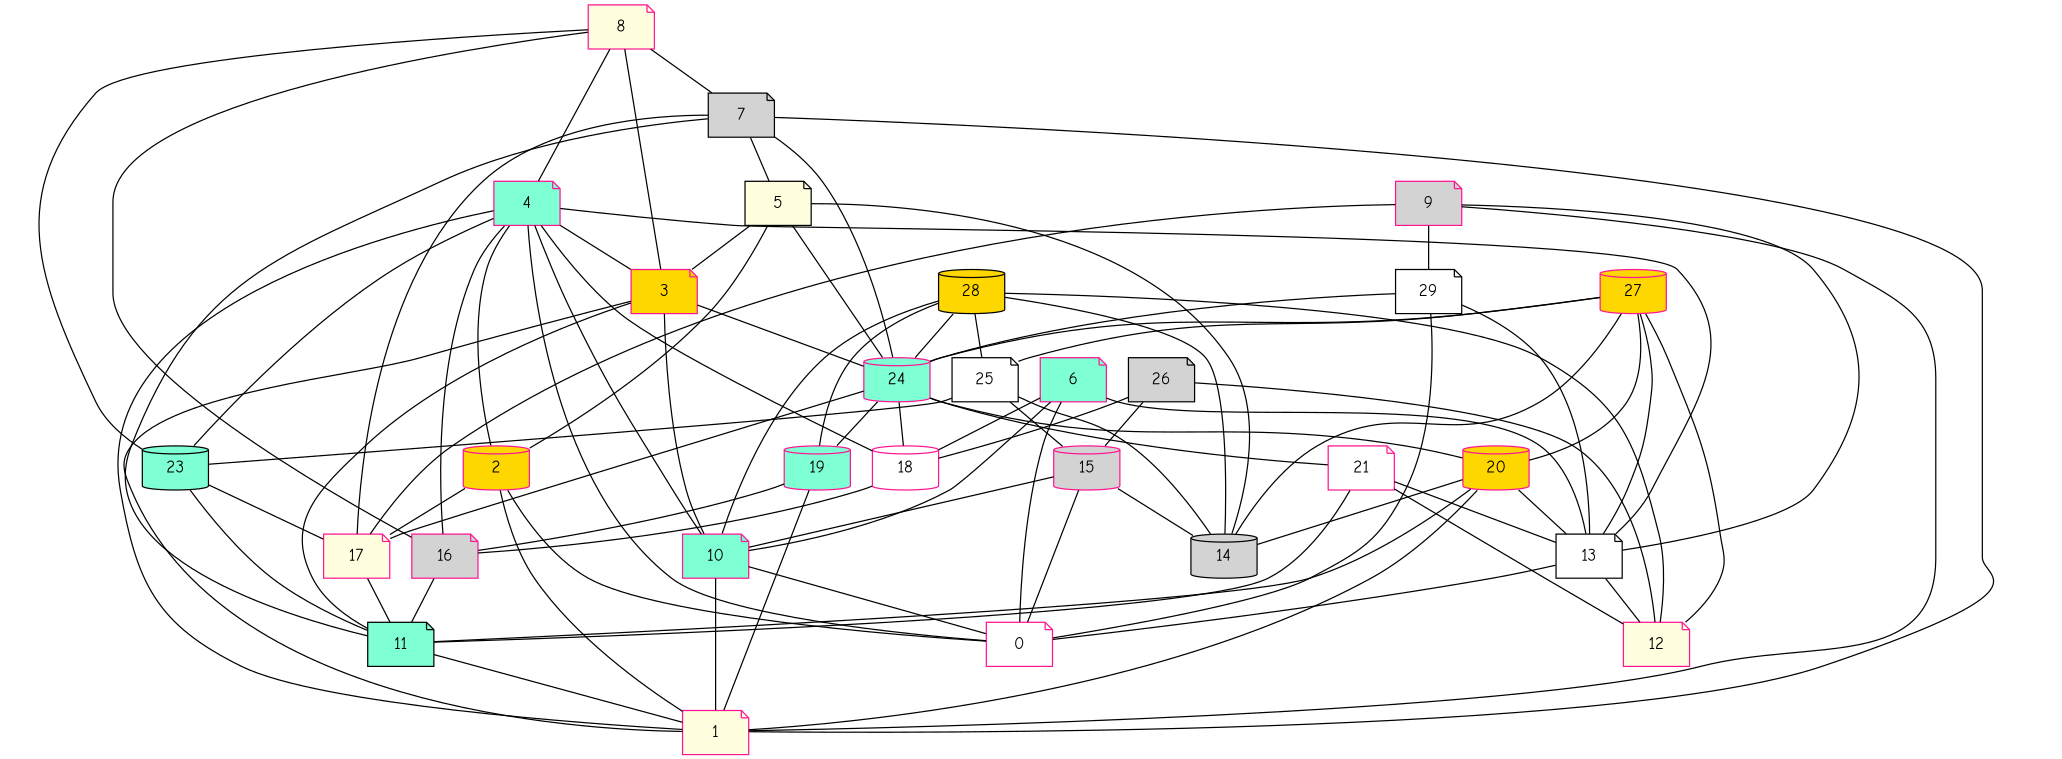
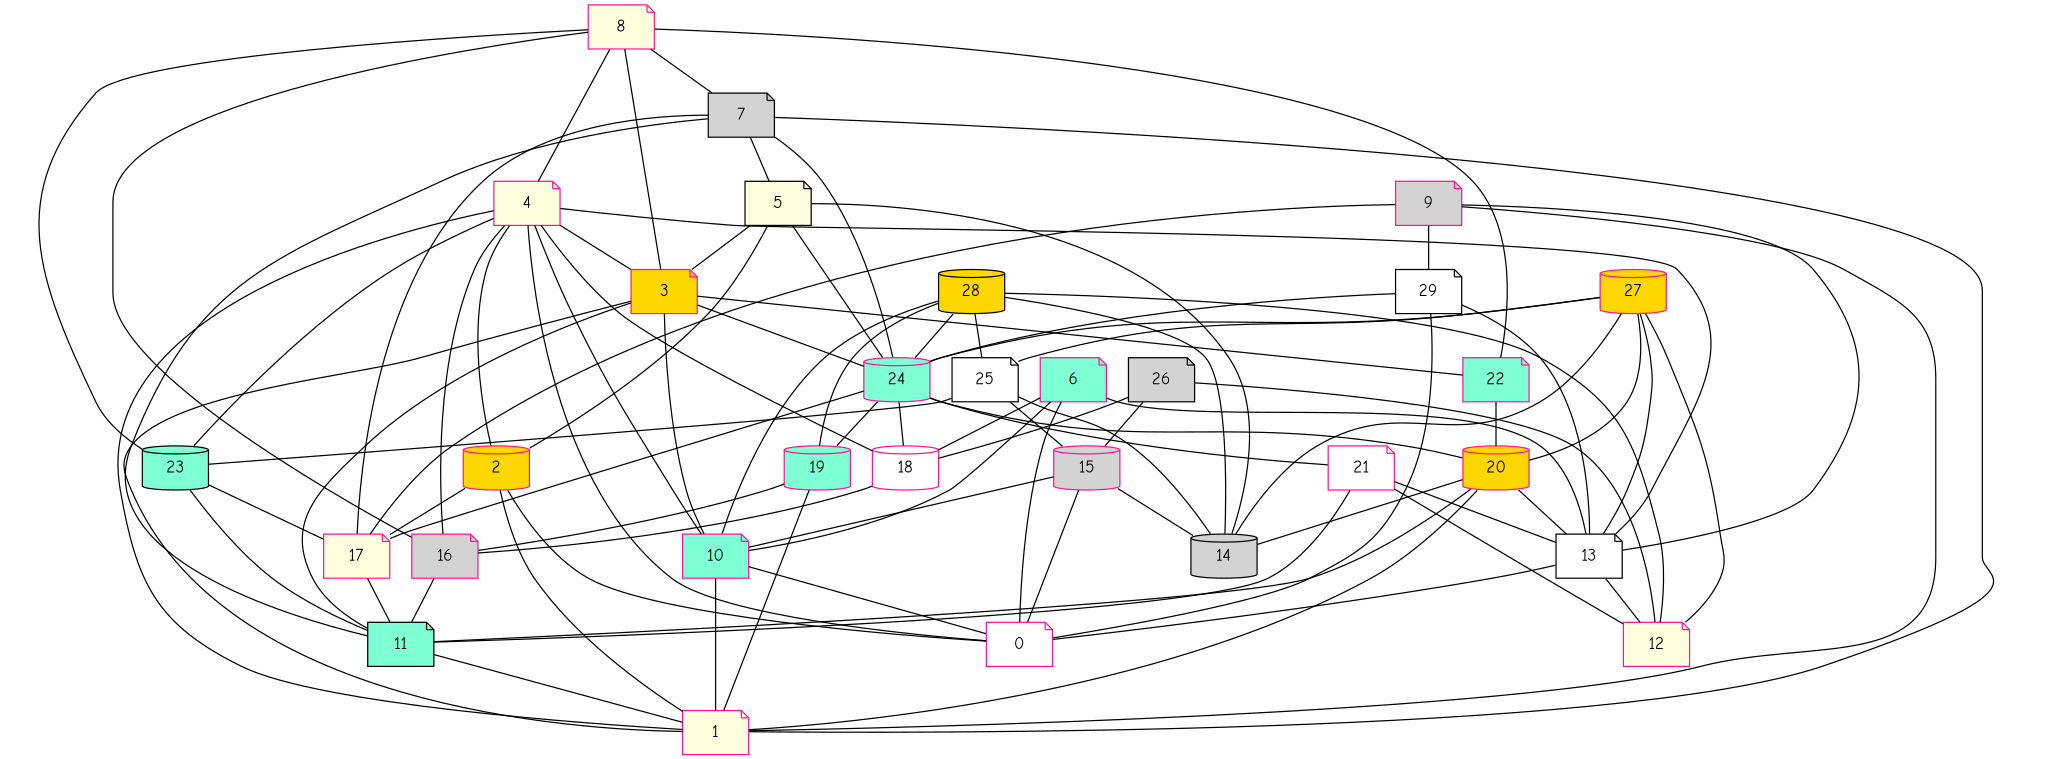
(527, 203) -> (527, 203)
none -> (1496, 380)
